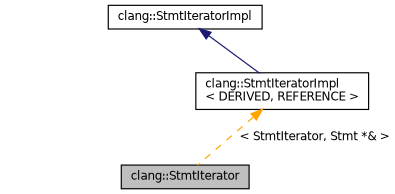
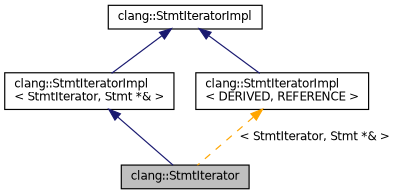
none -> (89, 91)
